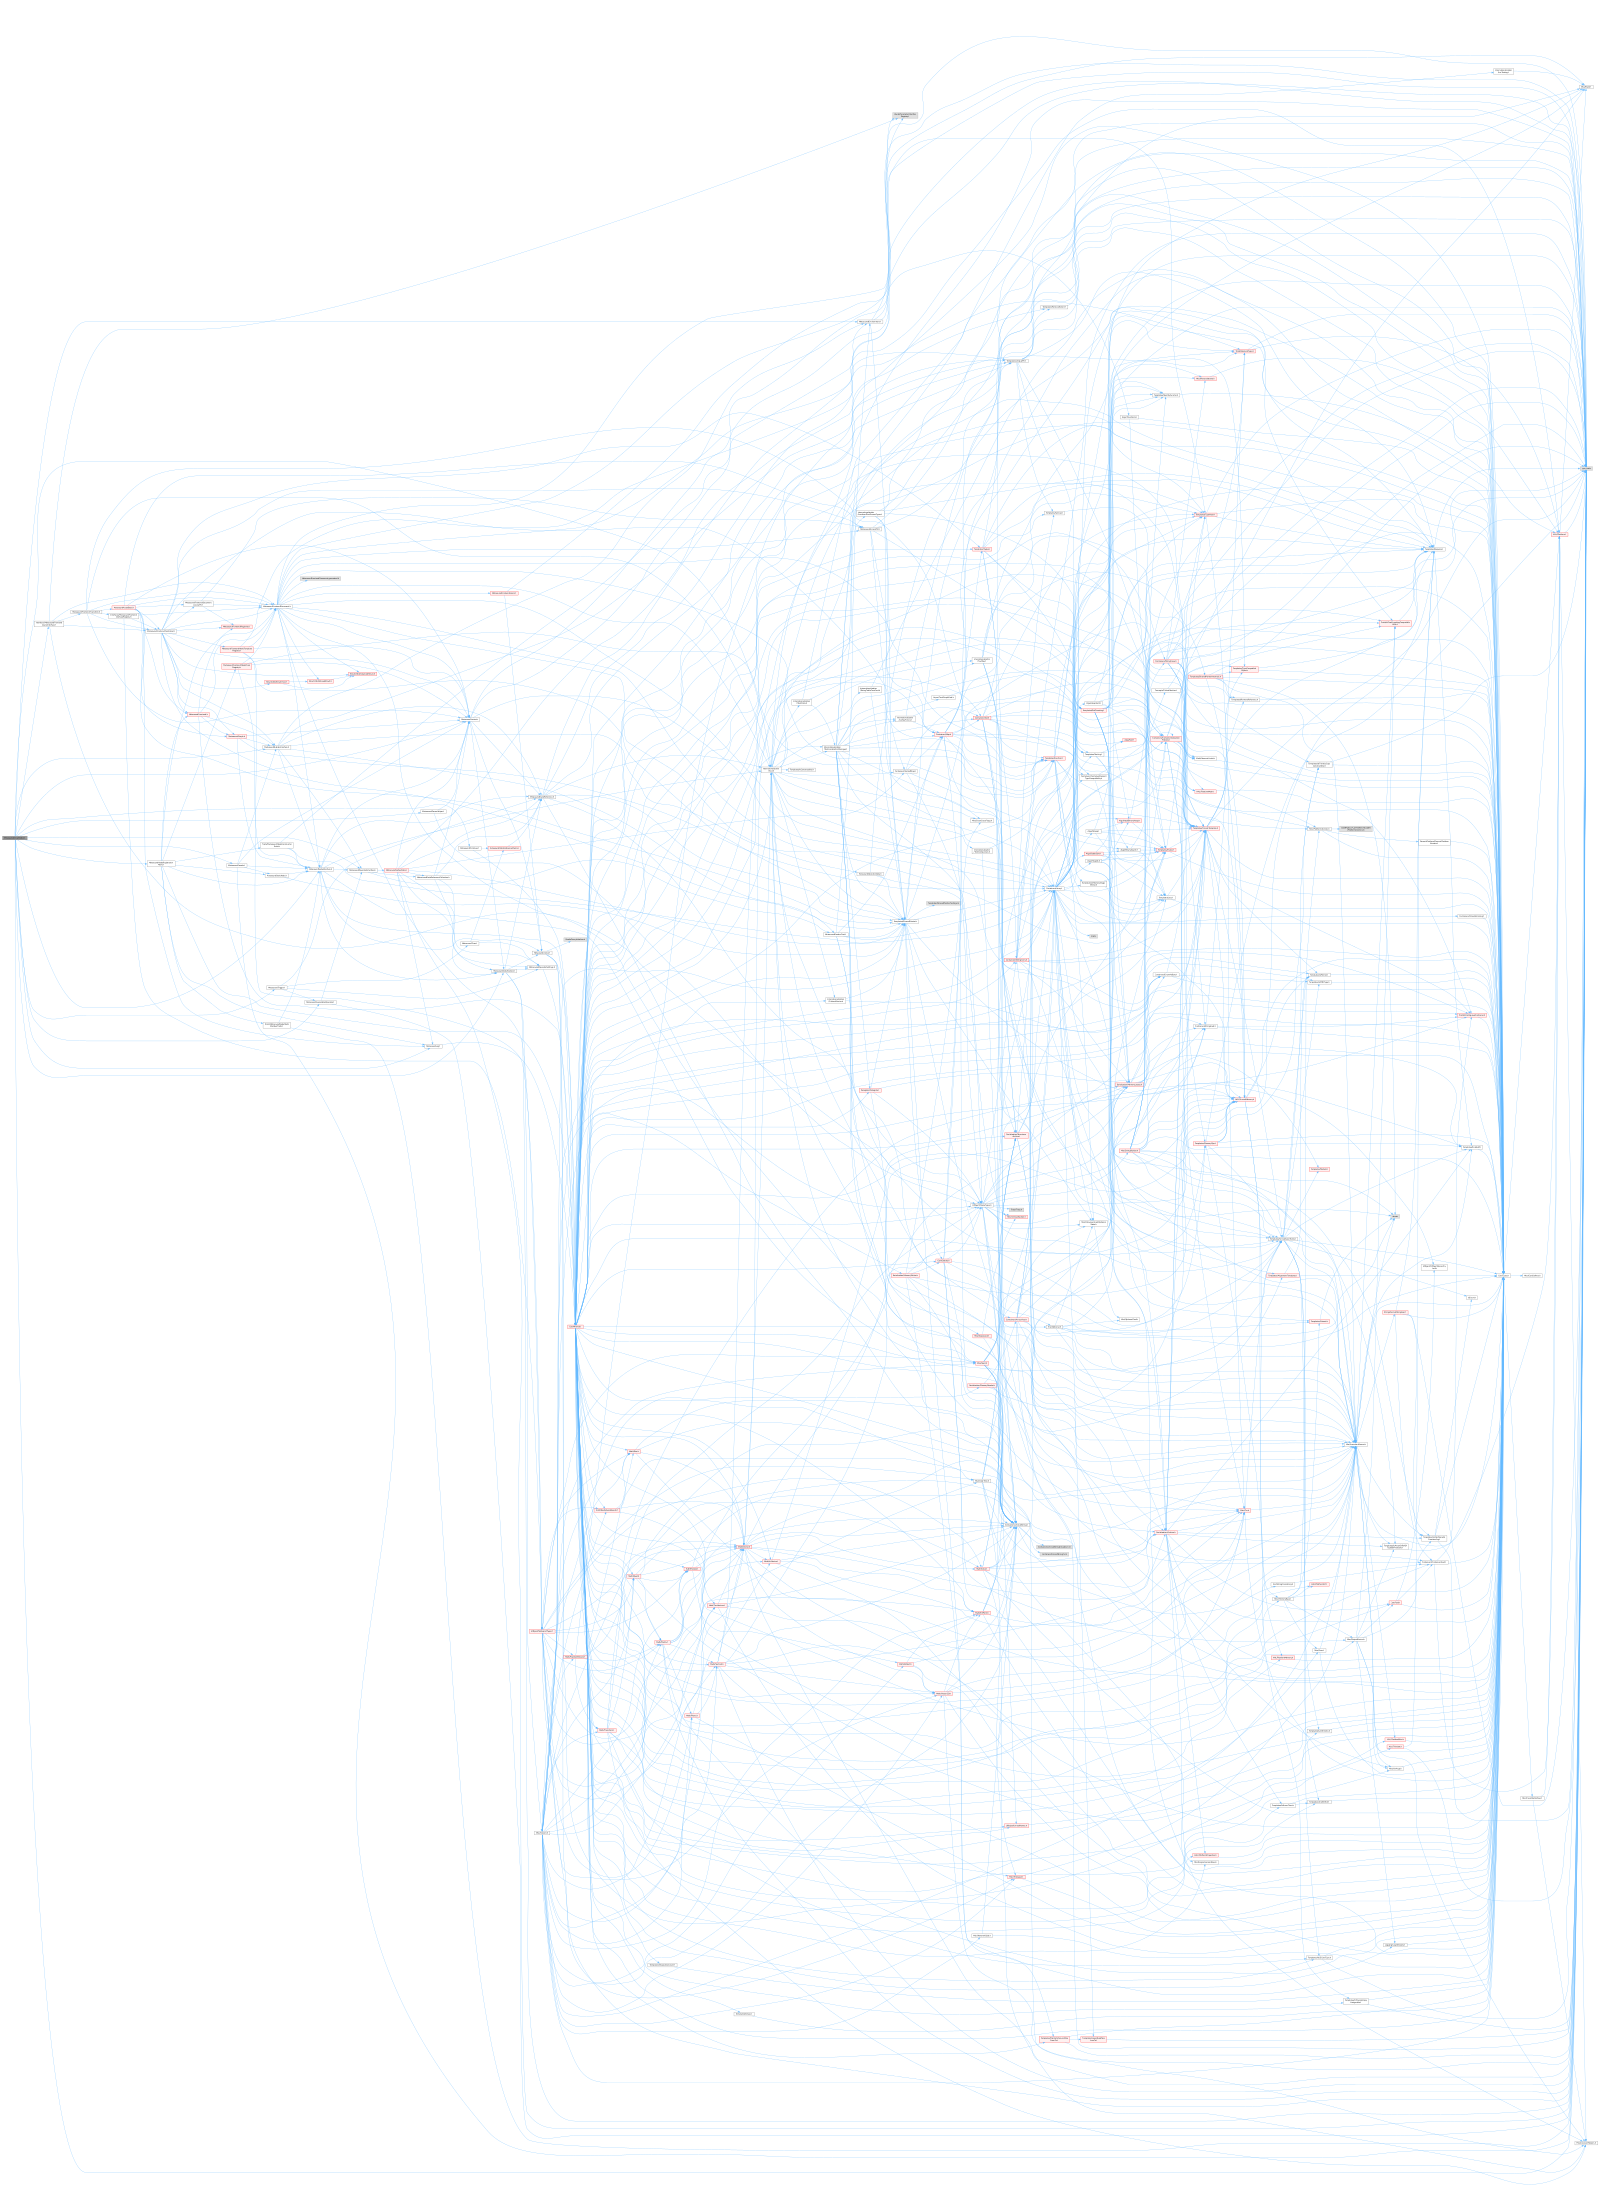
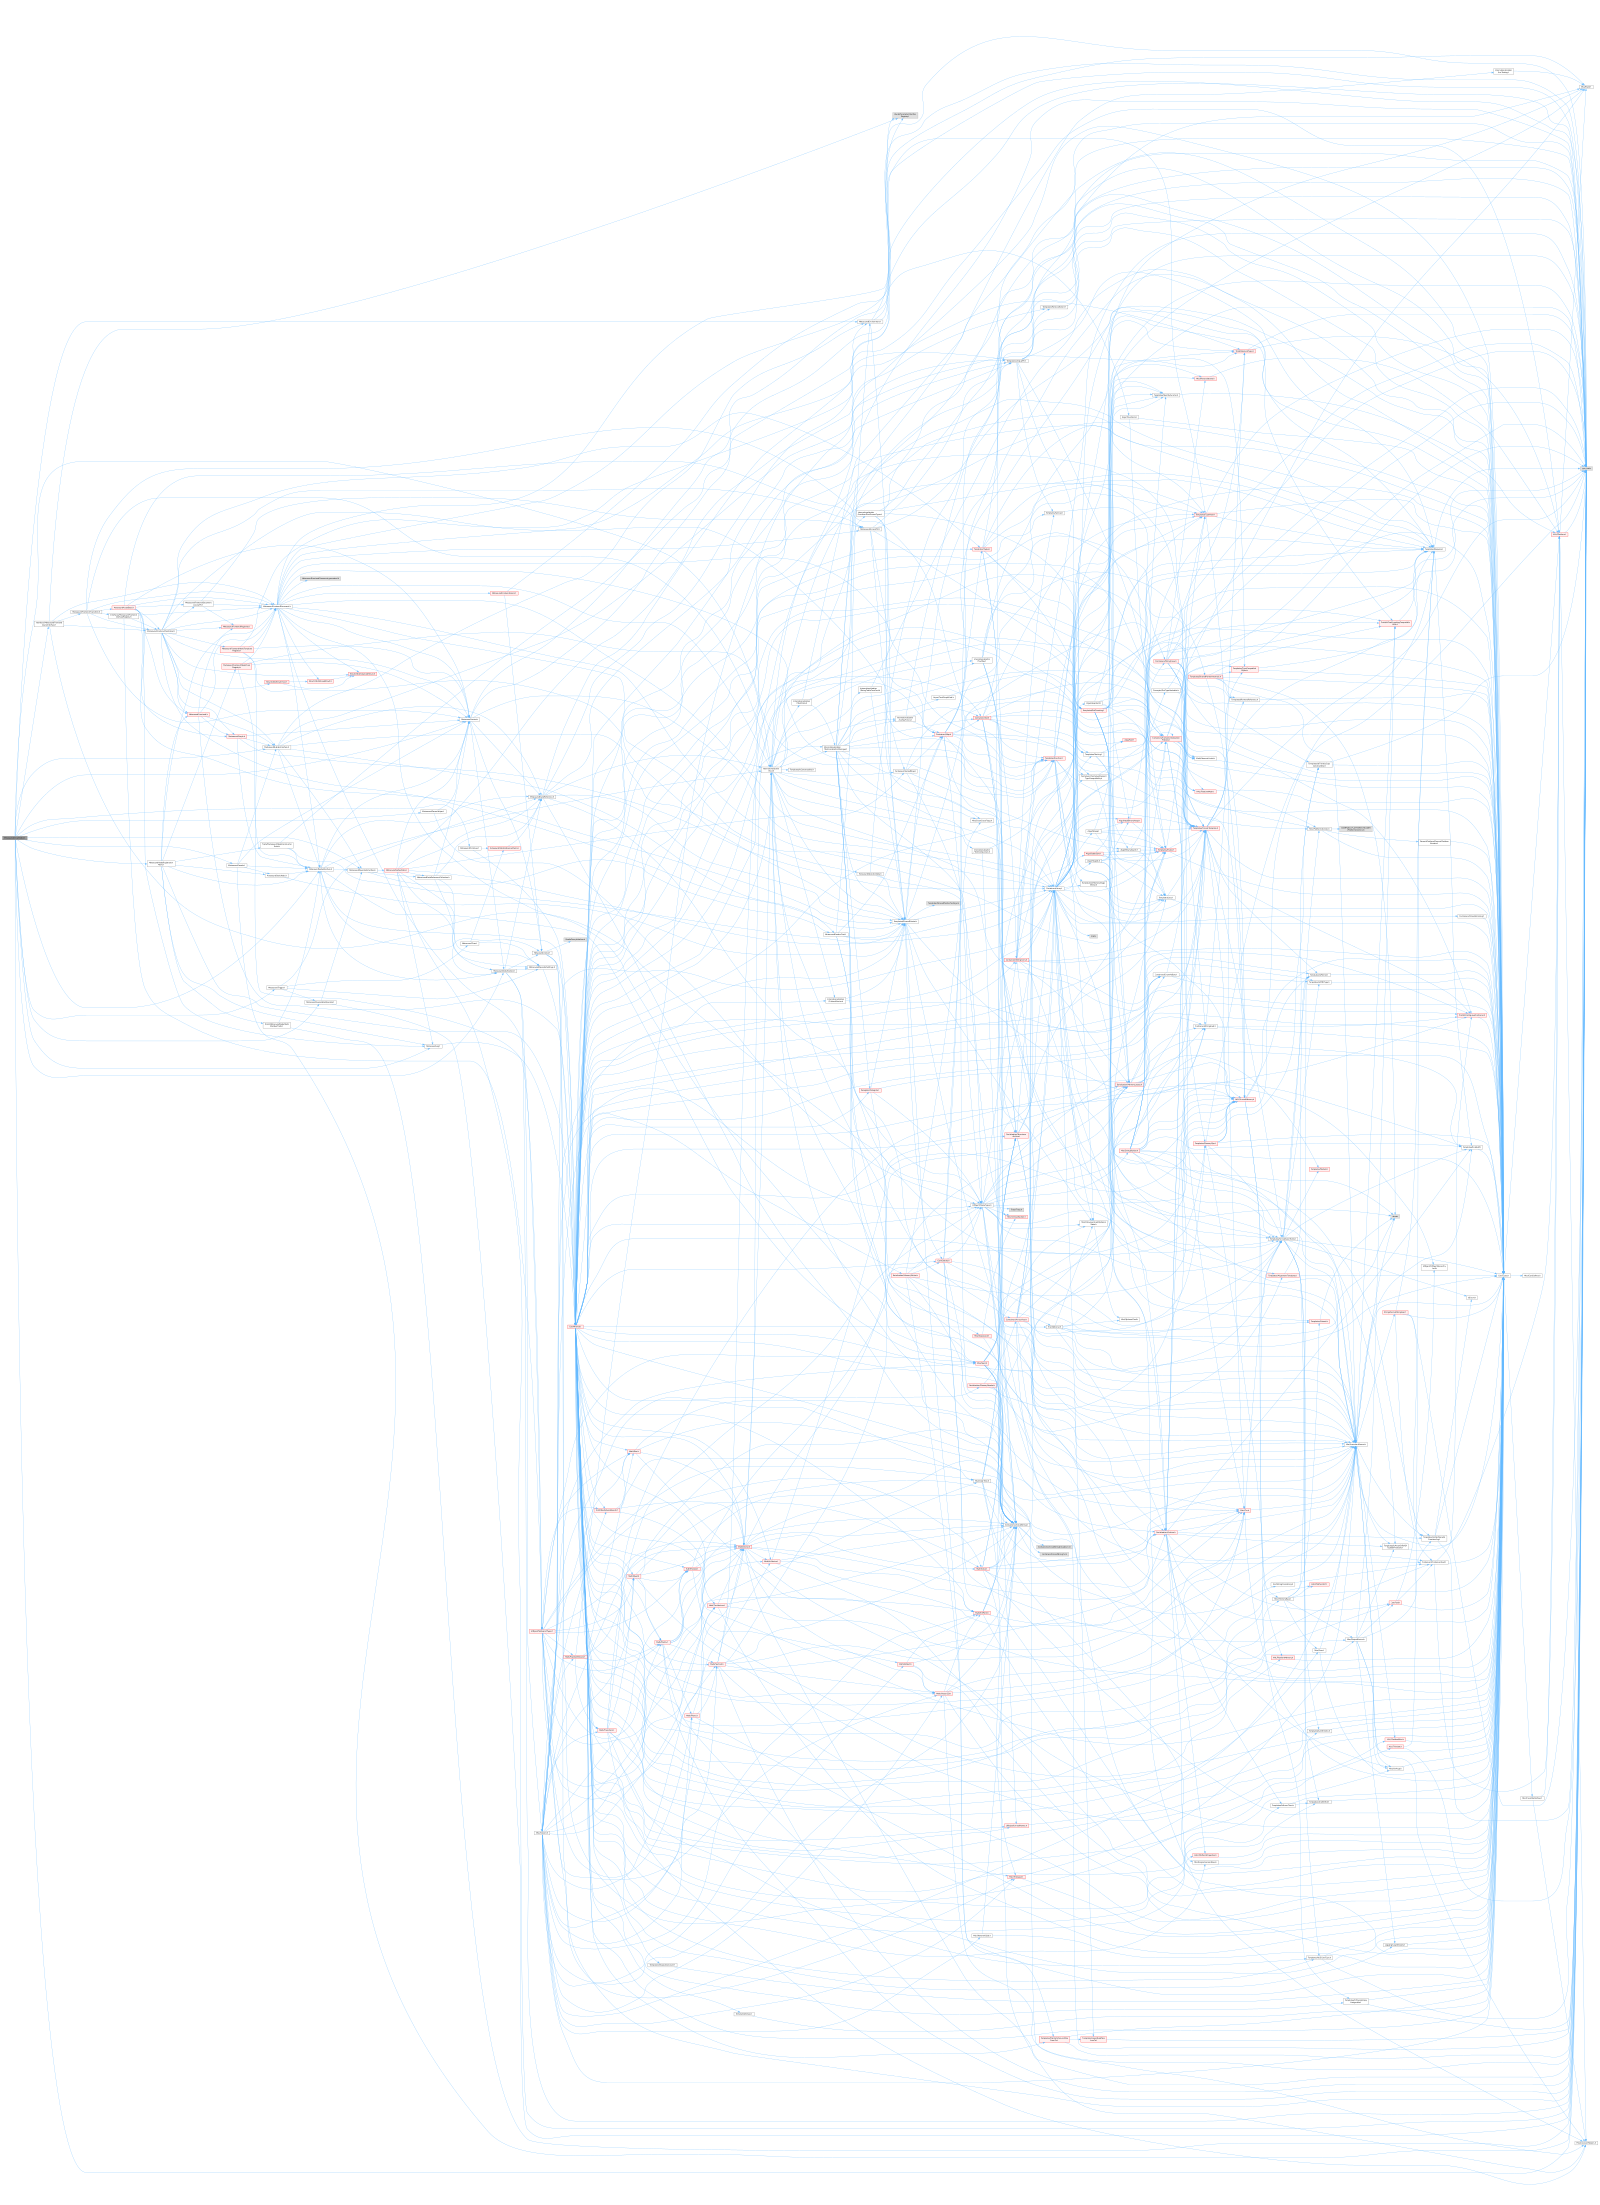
(1166, 690) -> (1166, 690)
